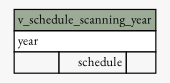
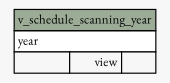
(100, 62) -> (106, 62)
